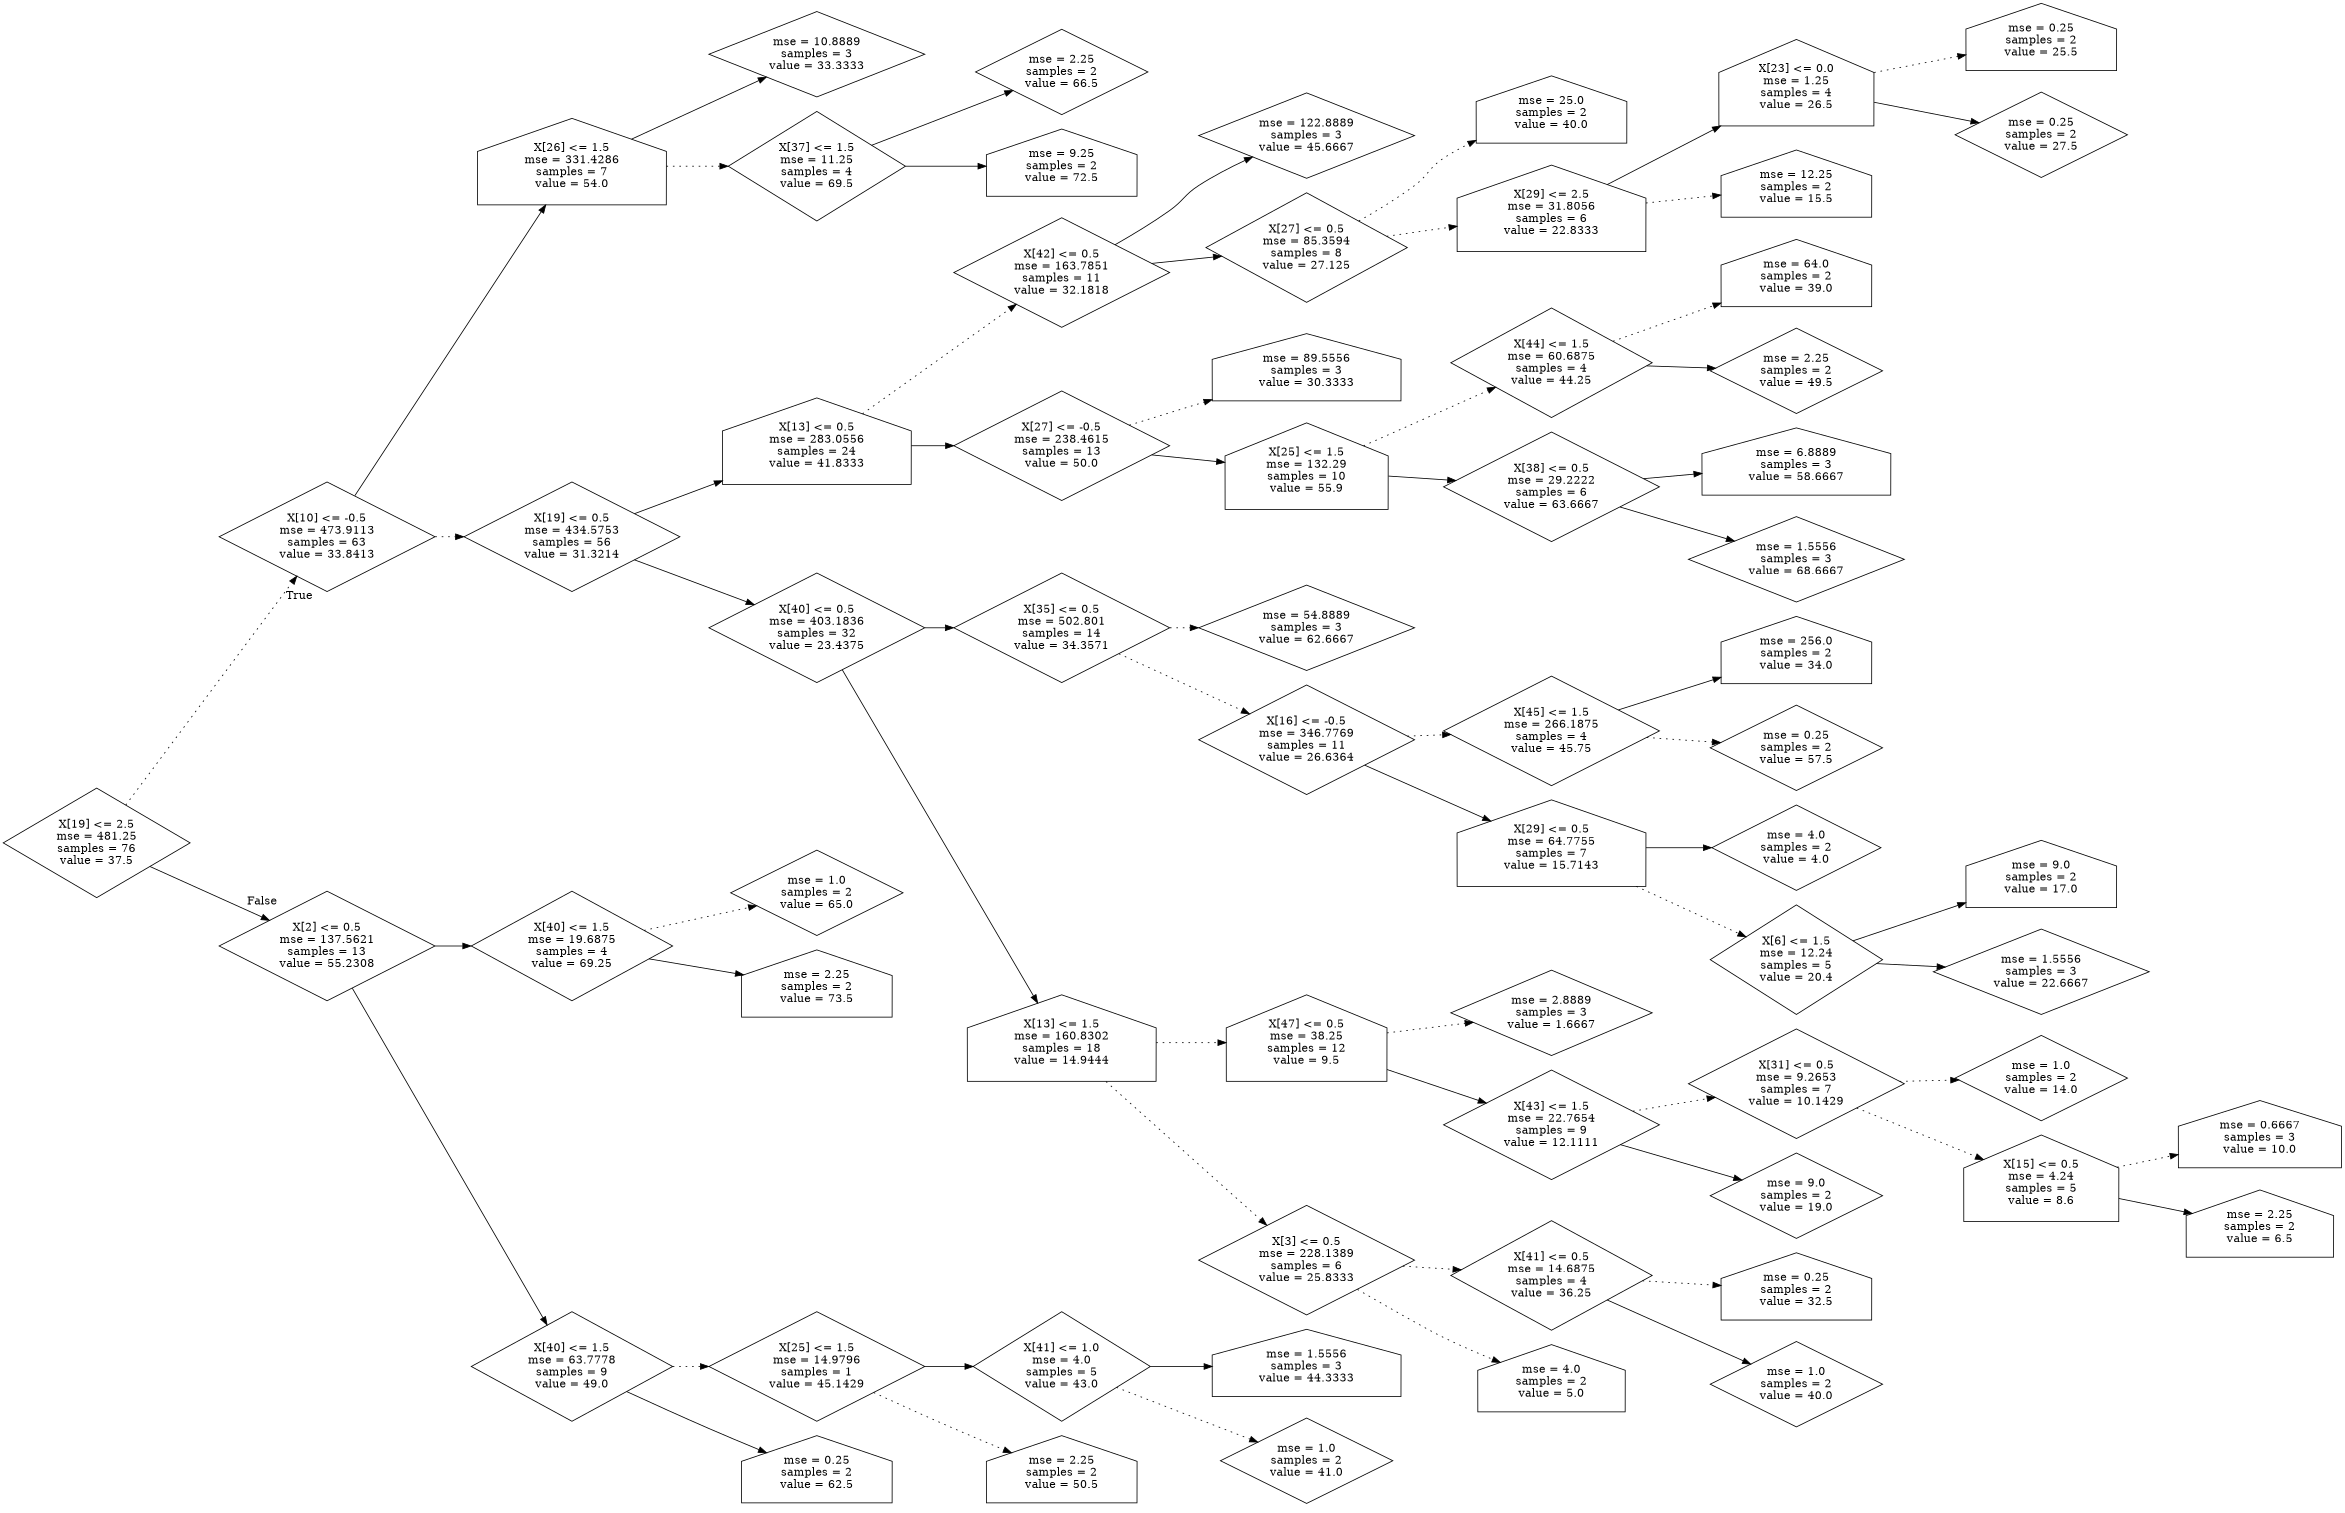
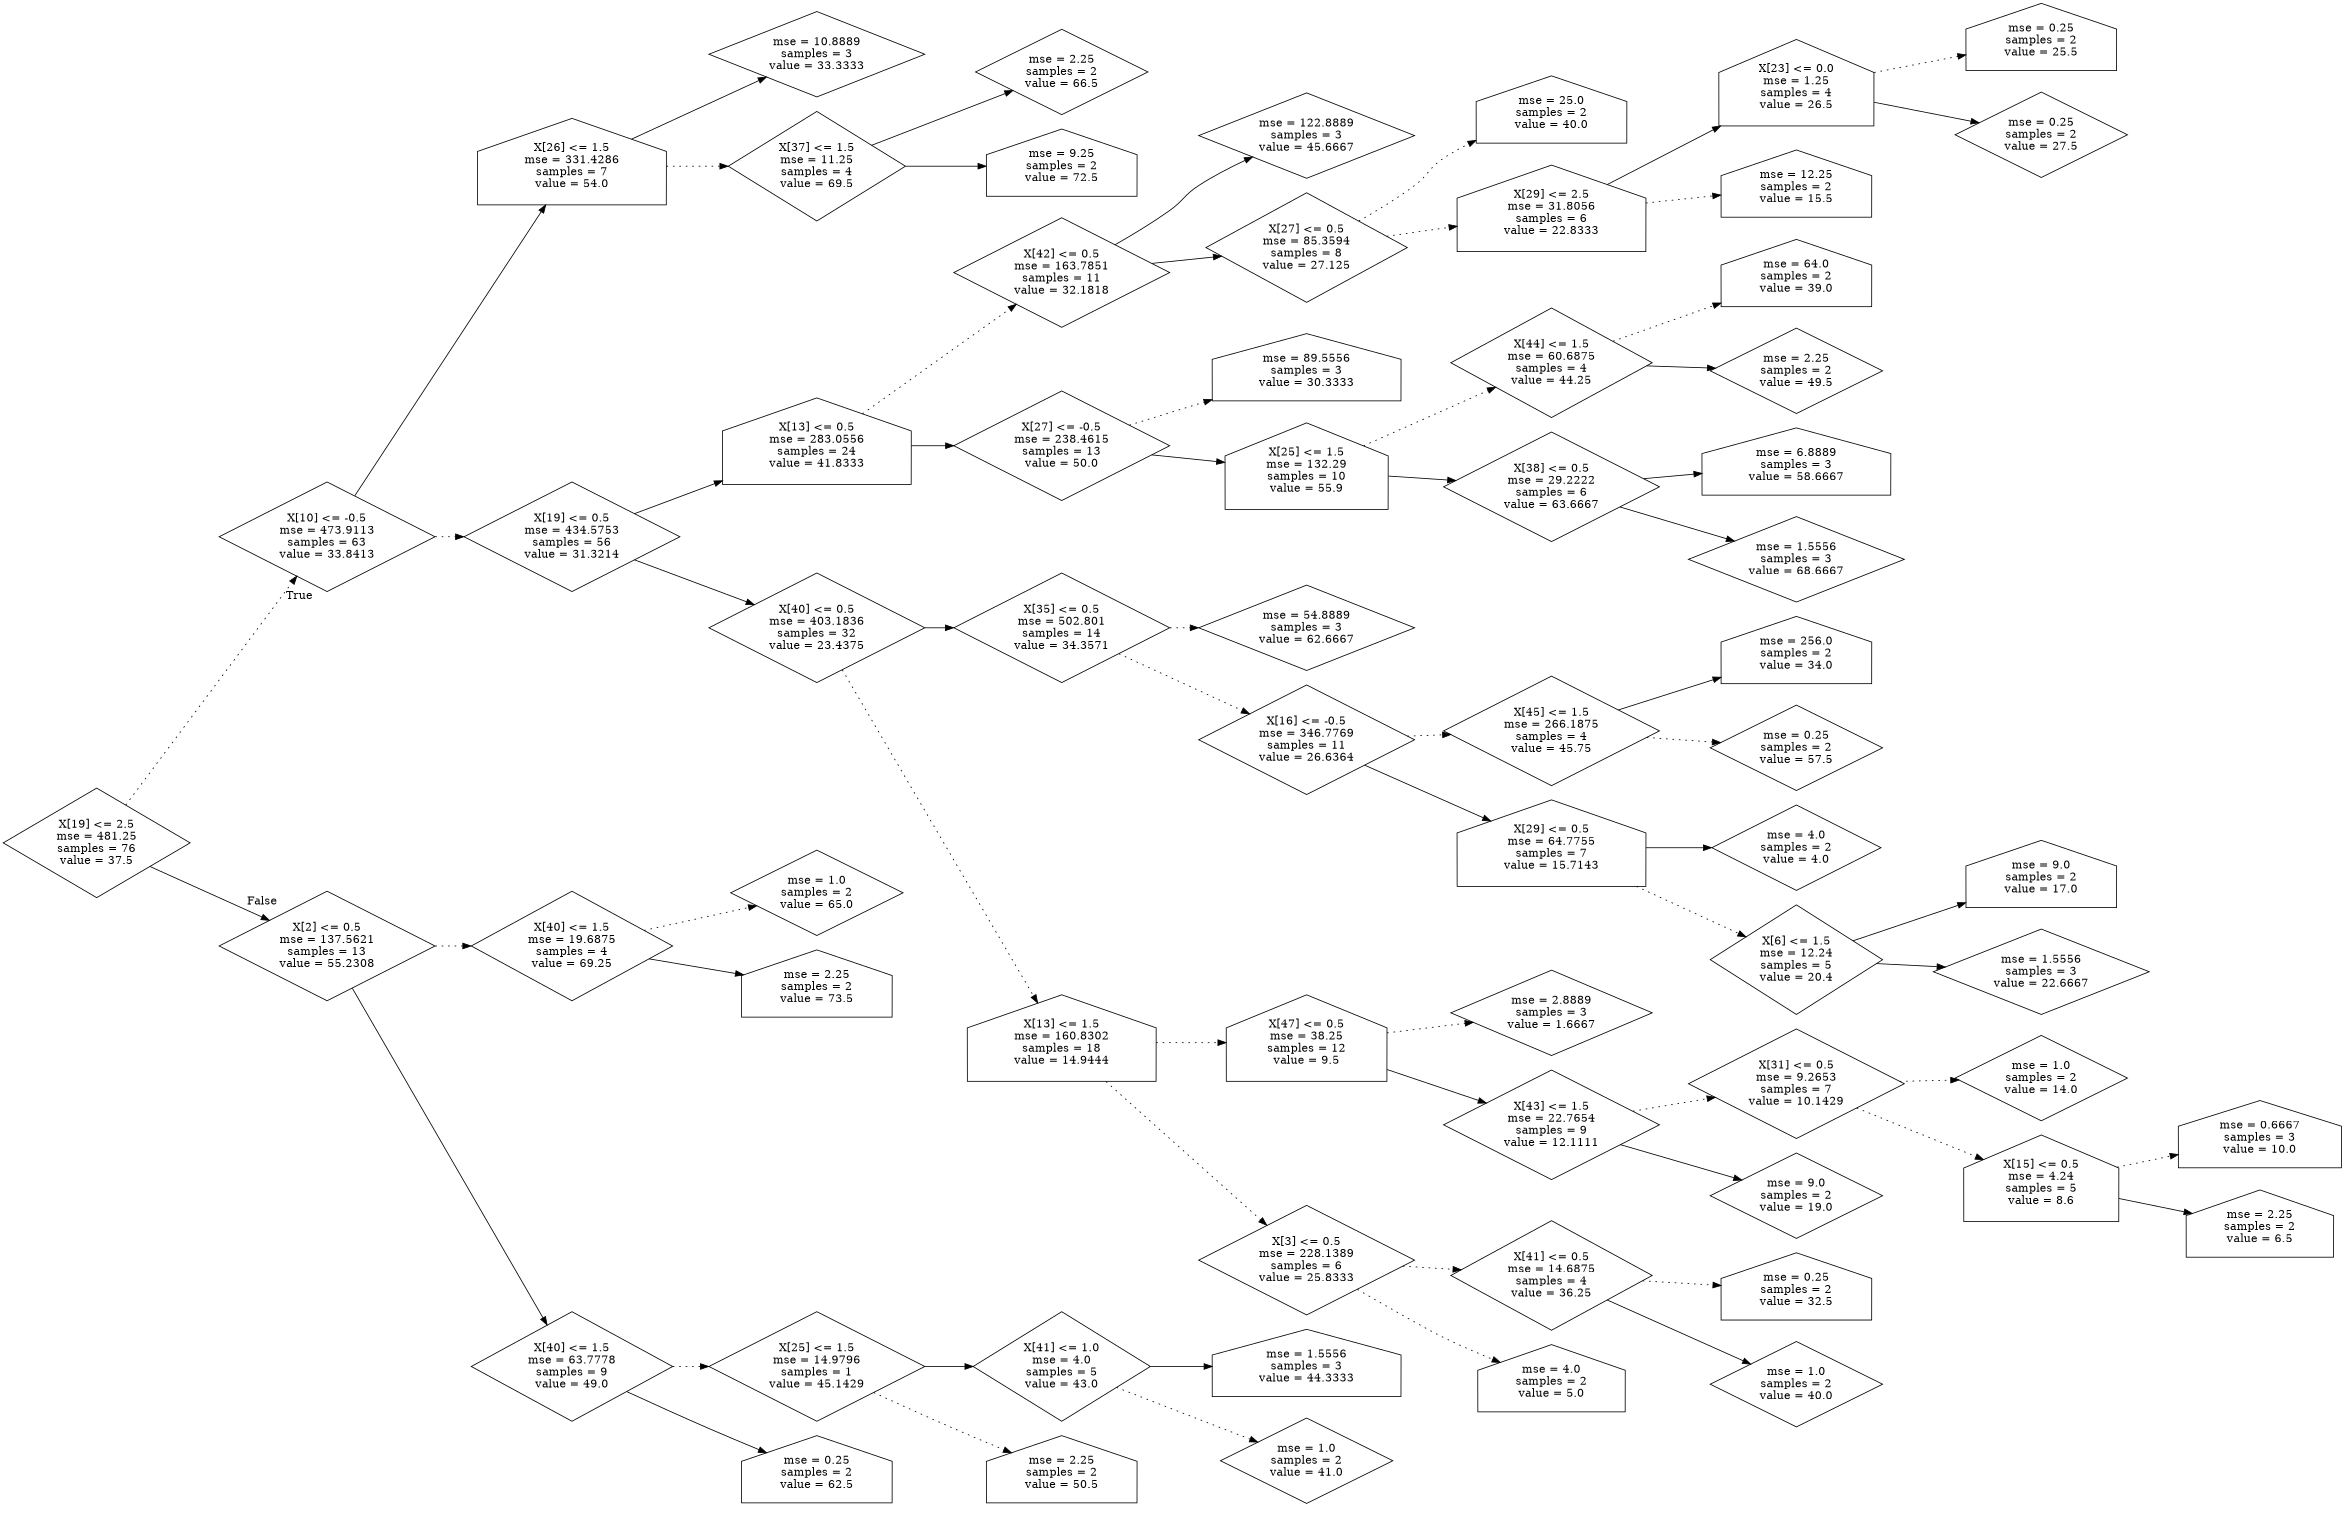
(938, 833) -> (938, 833)
(449, 946) -> (449, 946)
